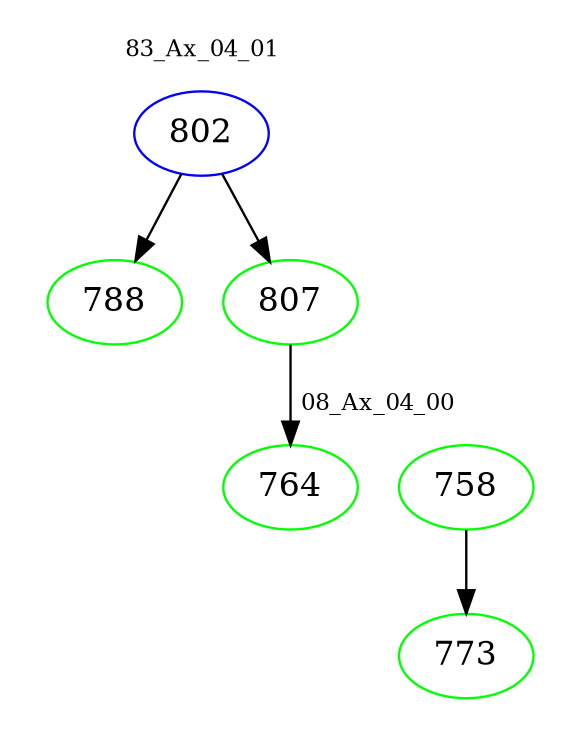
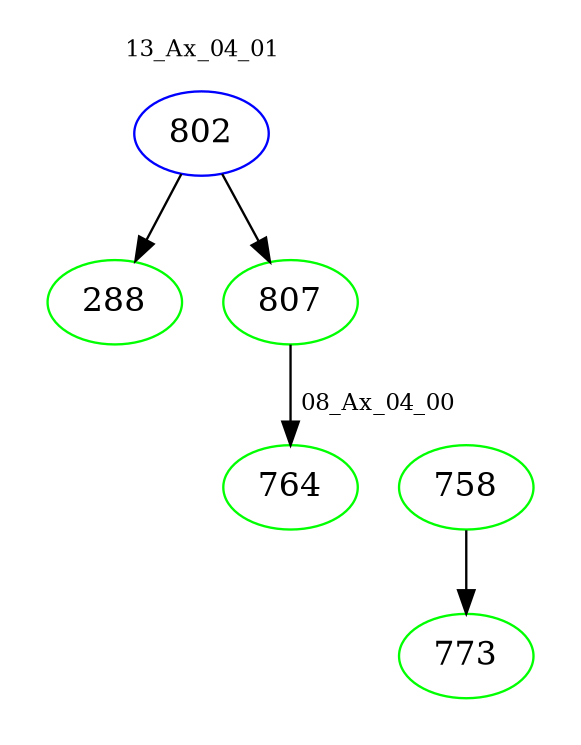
(203, 50) -> (203, 50)
(115, 302) -> (115, 302)
